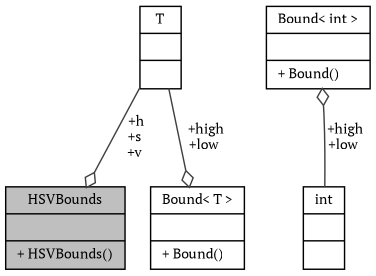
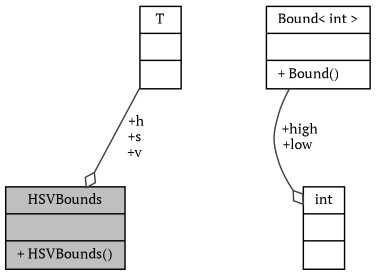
(325, 146) -> (274, 140)
(197, 228) -> none
